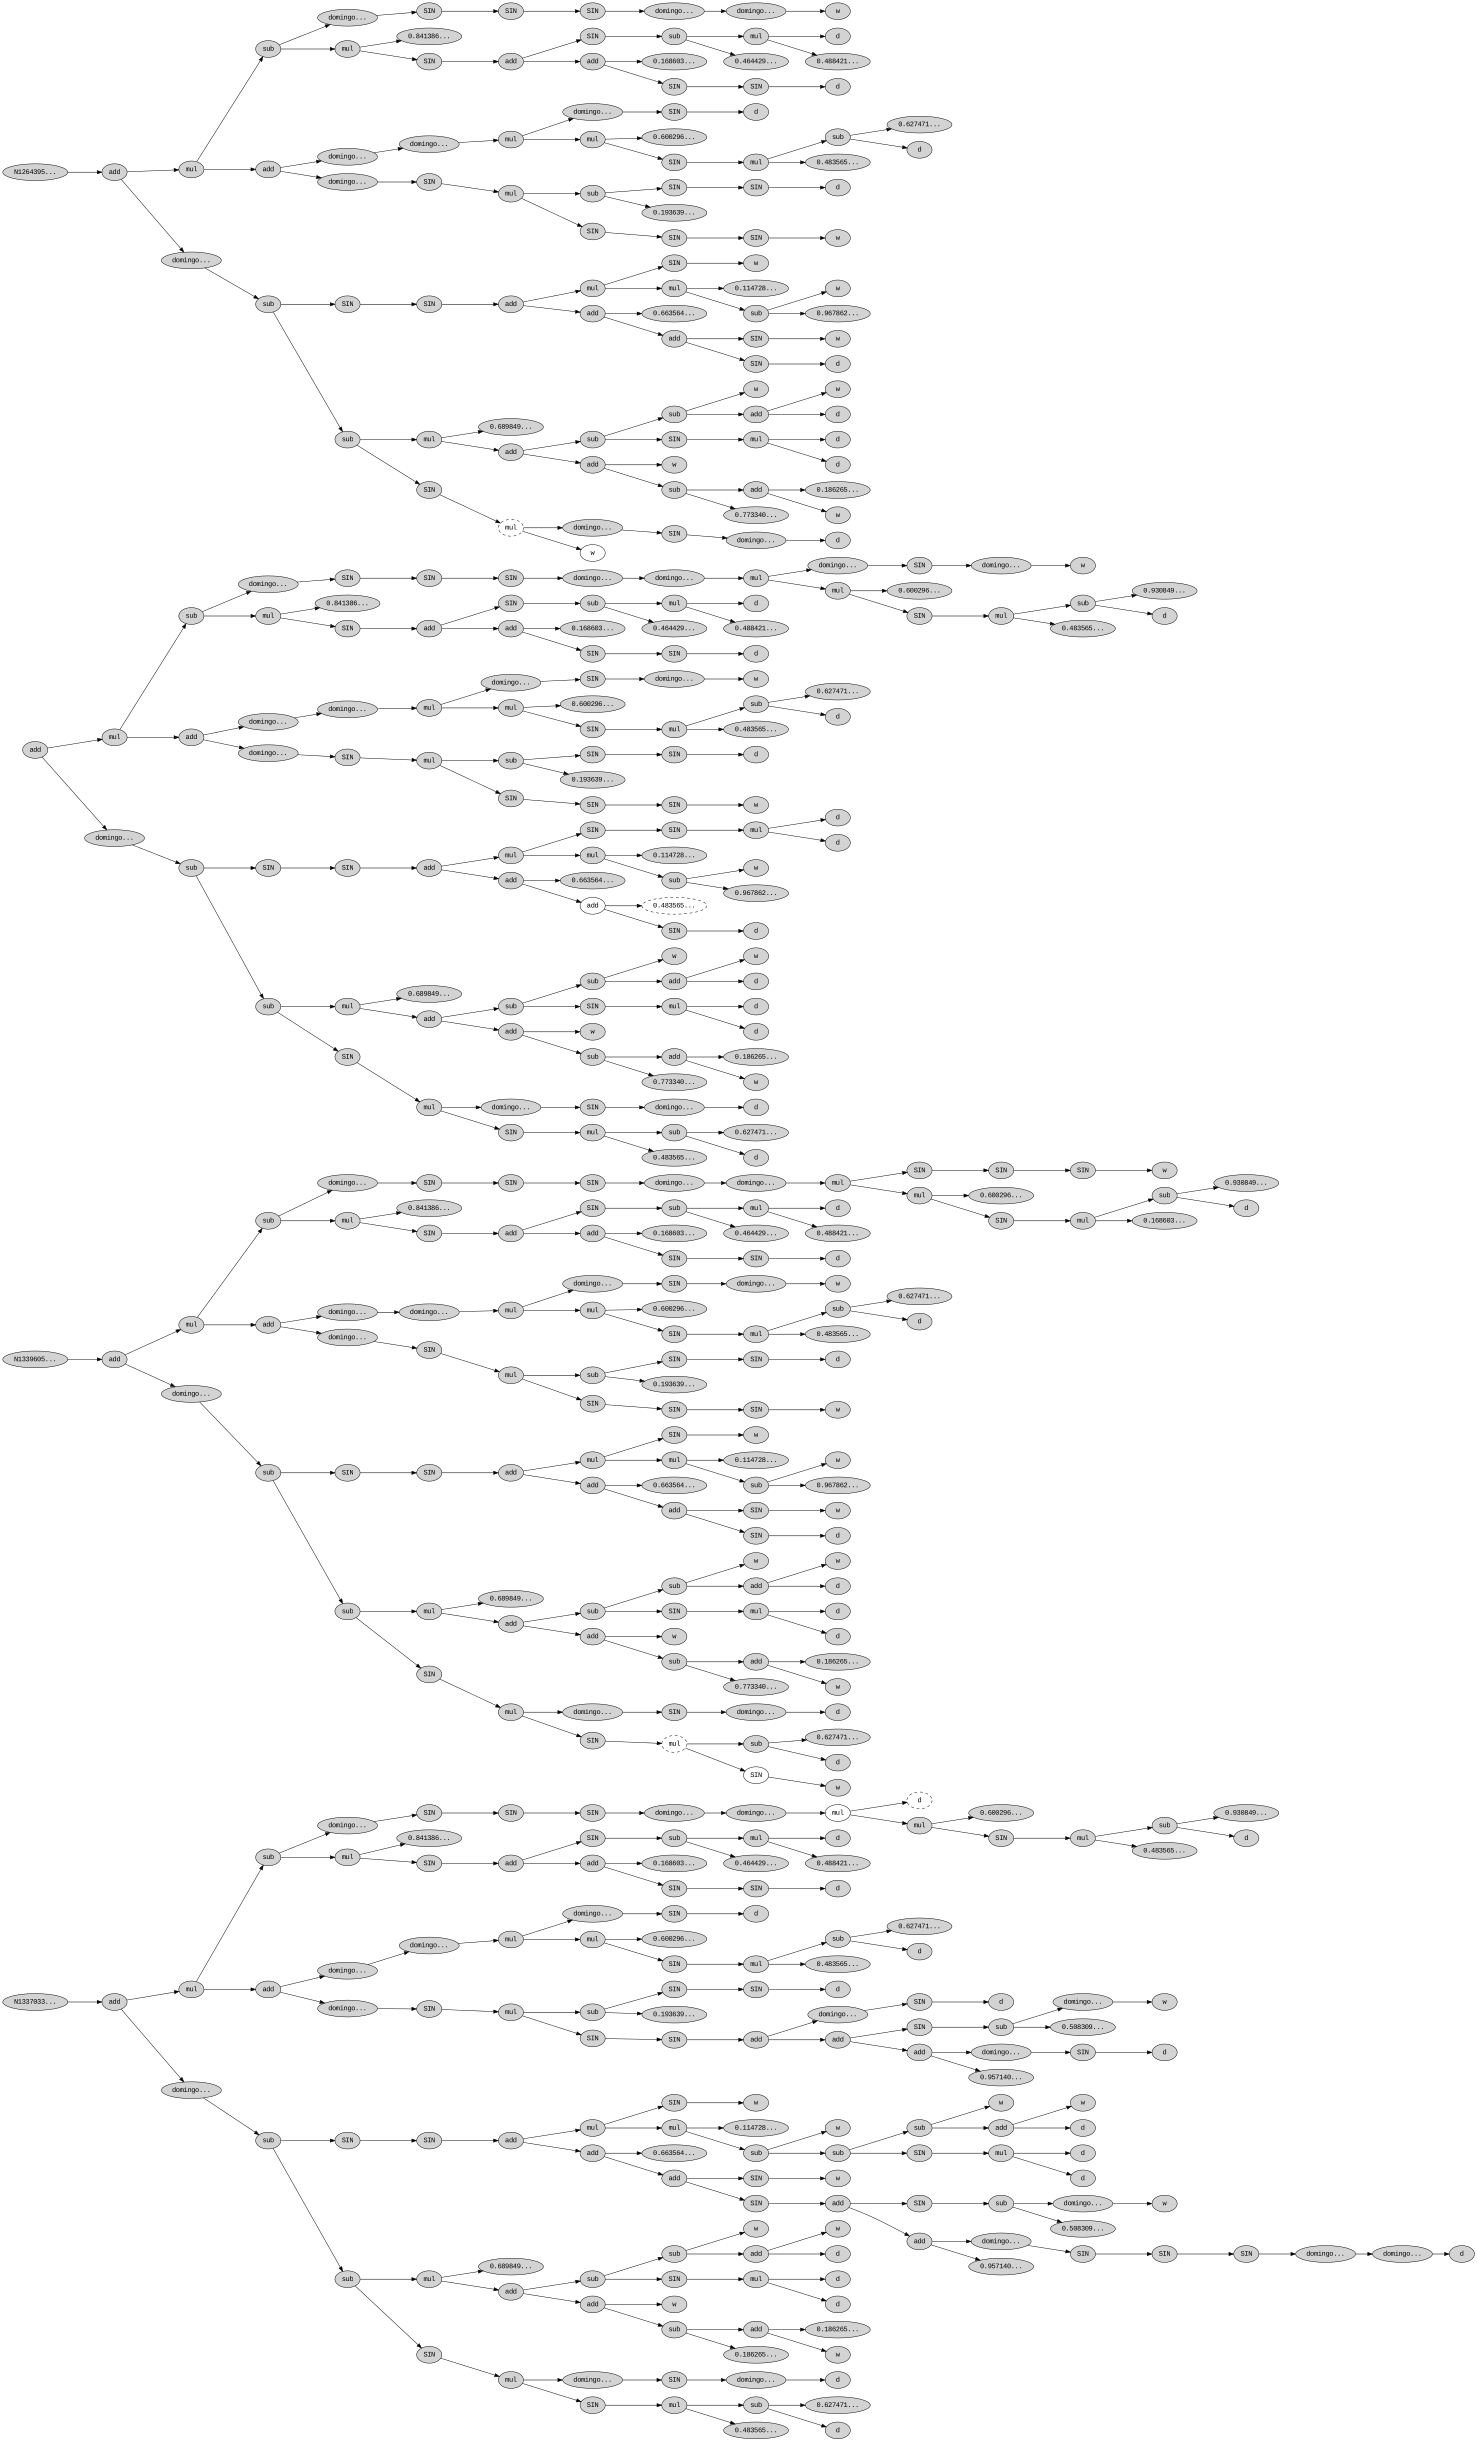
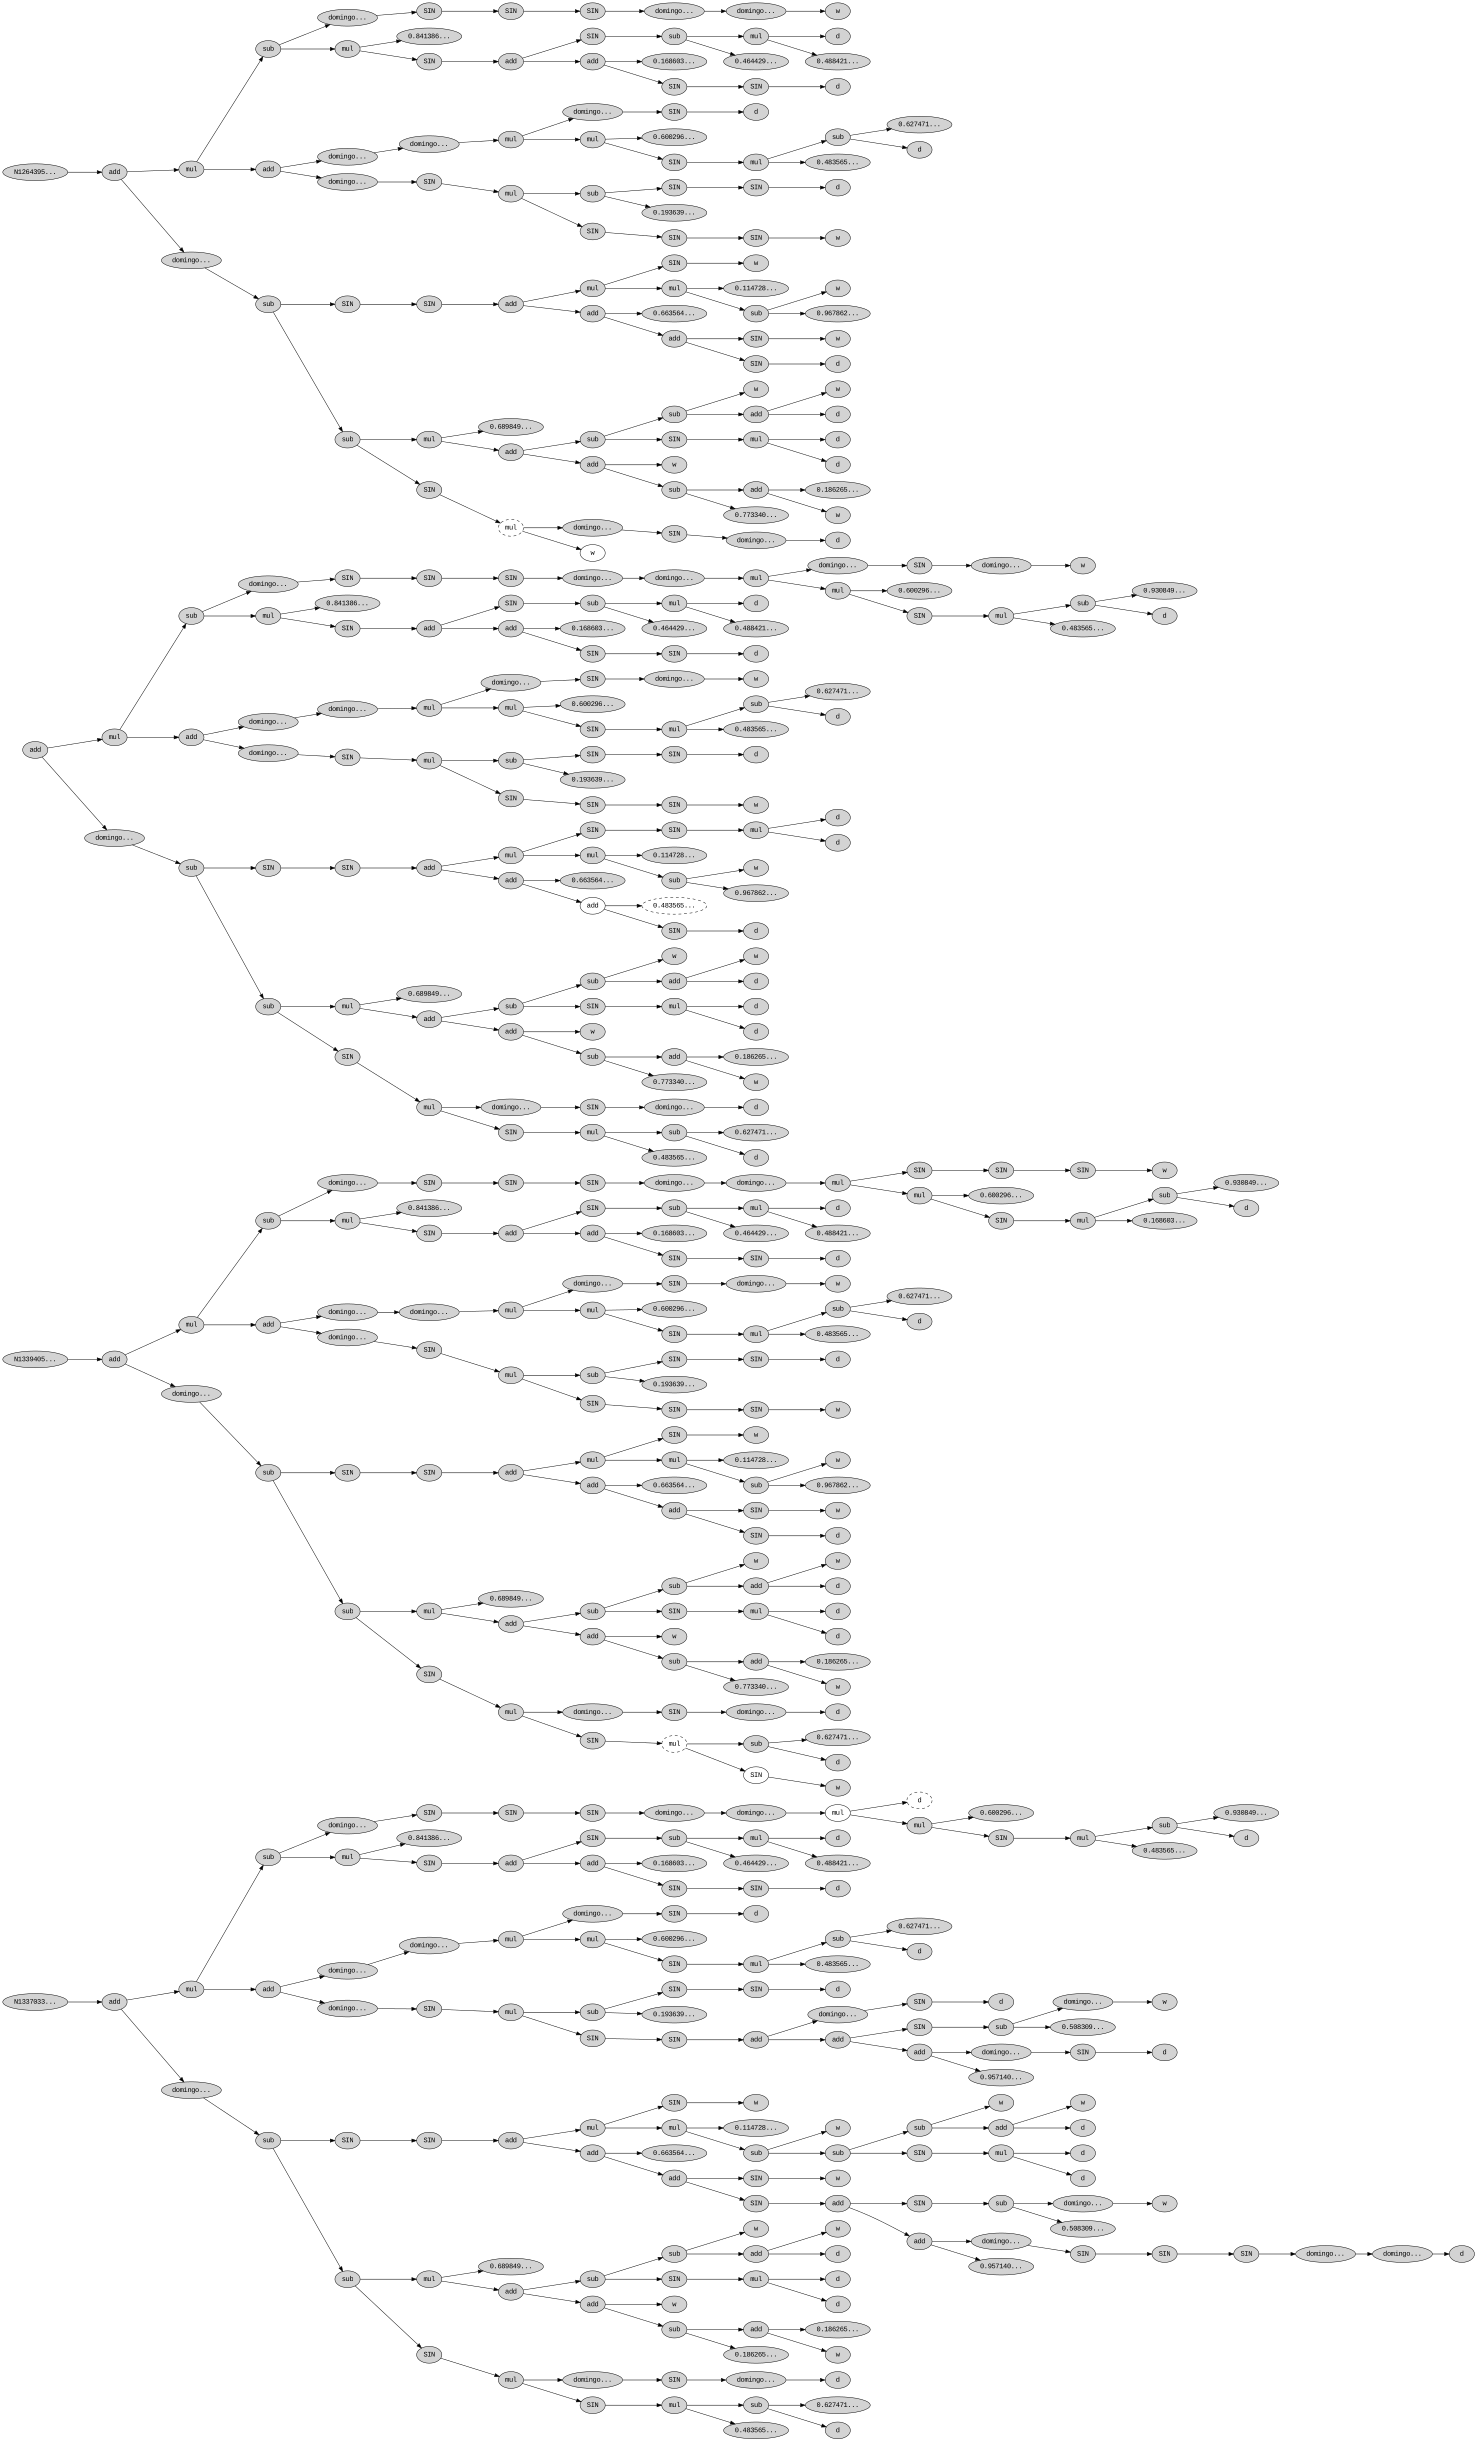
(35, 1359) -> (35, 1359)
